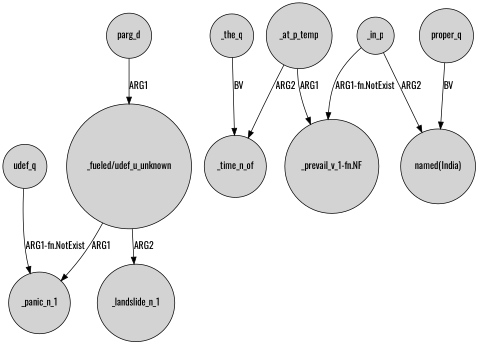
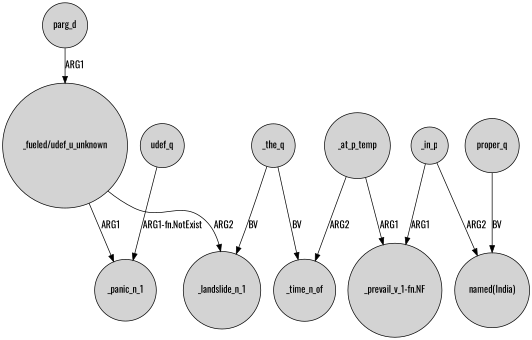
(365, 86) -> (421, 226)
none -> (253, 207)
